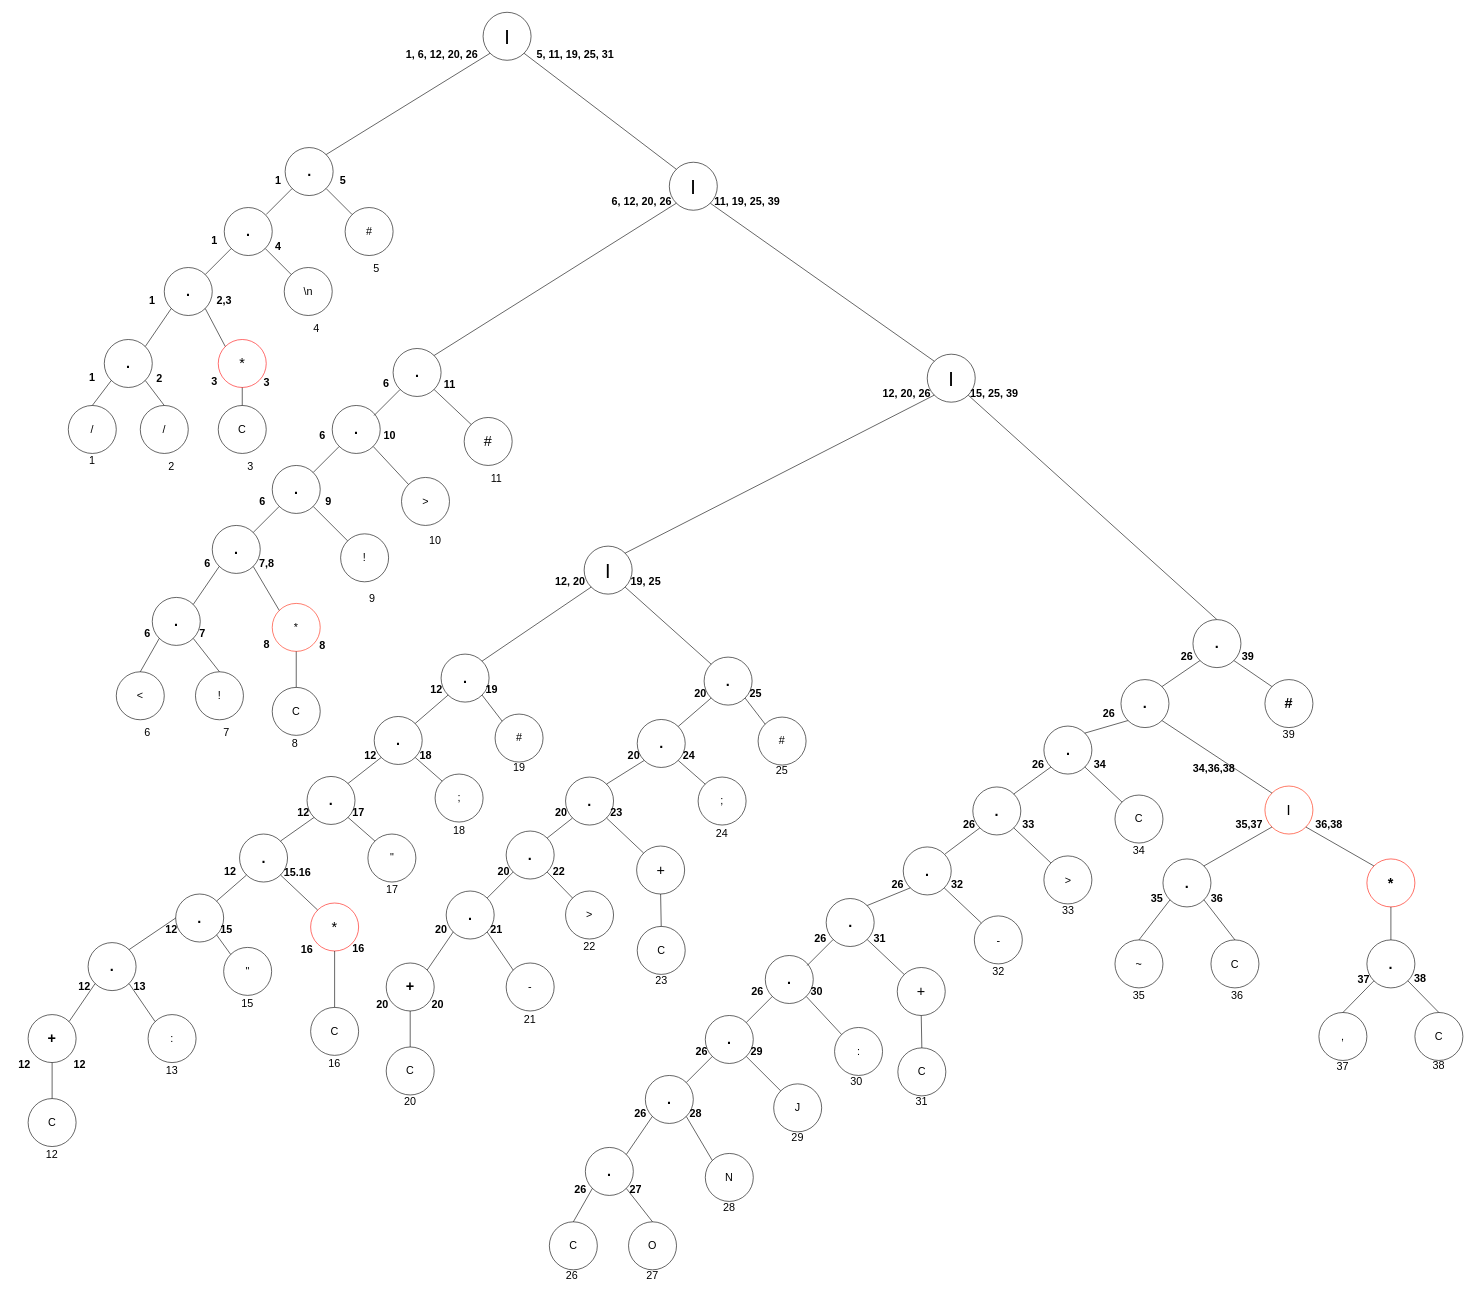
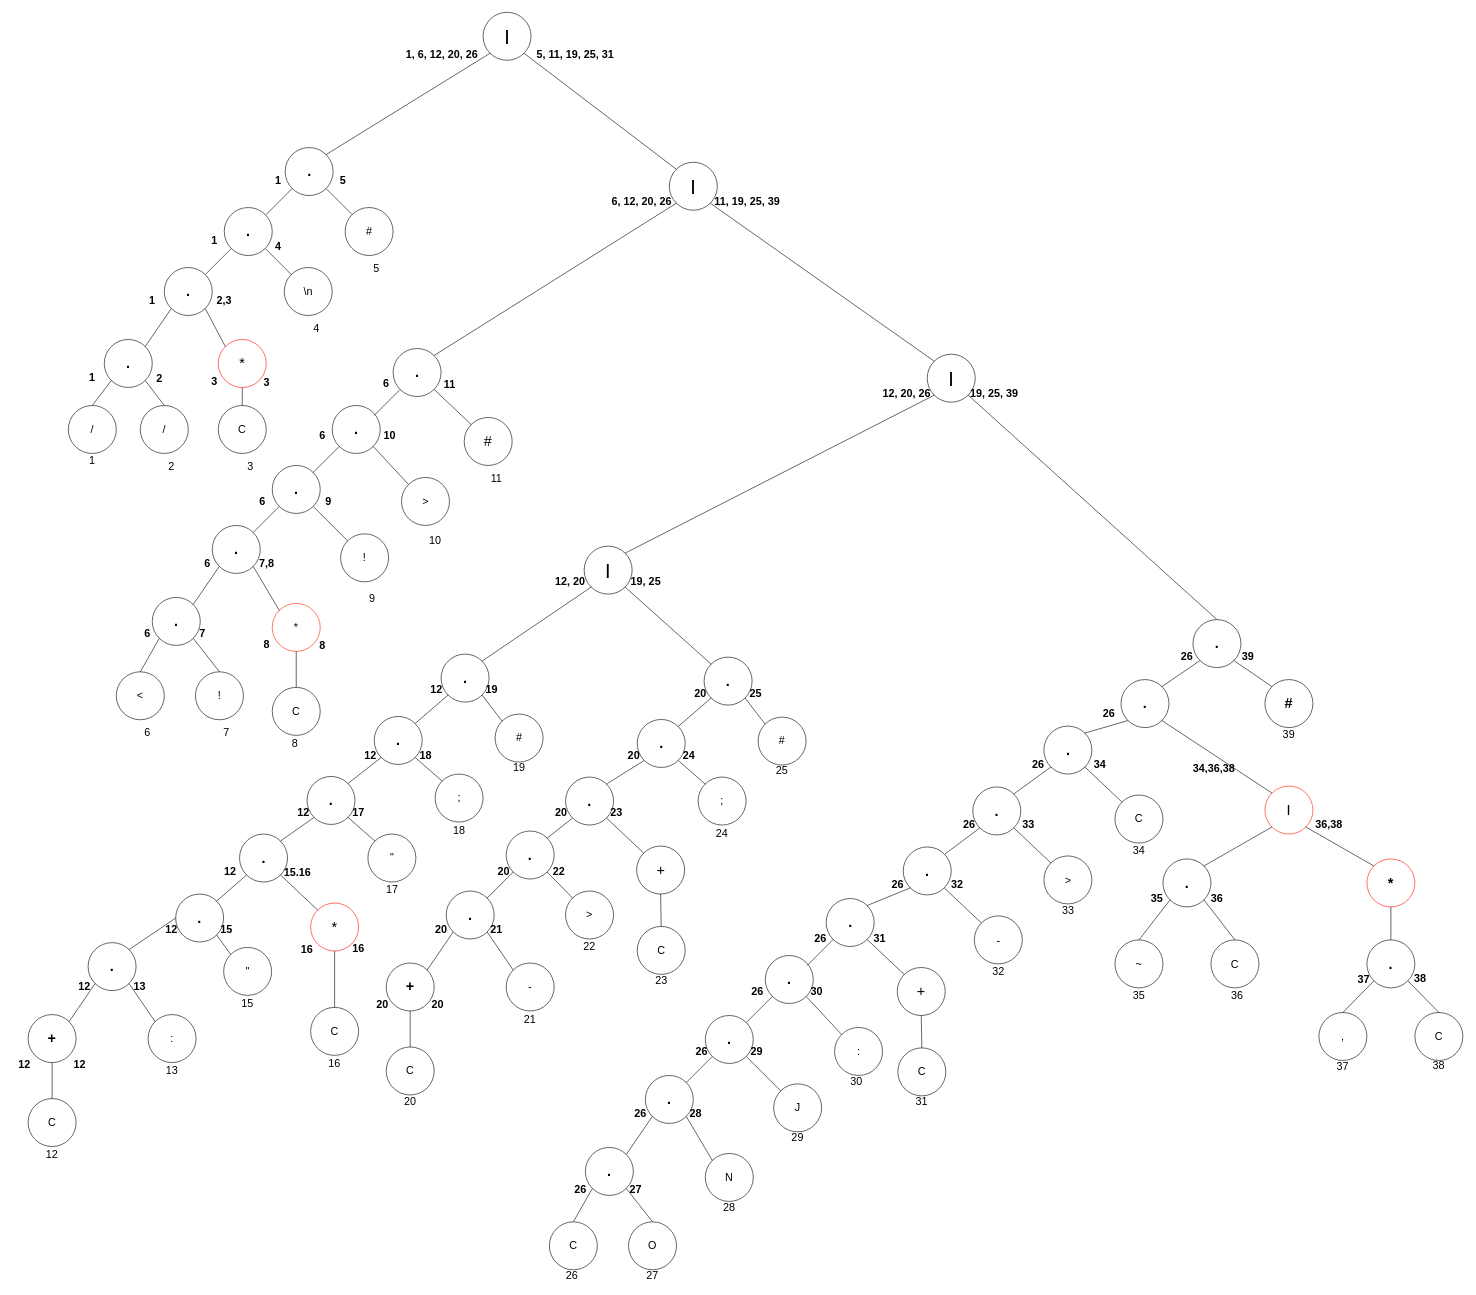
(995, 394) -> (995, 394)
(1249, 825) -> none
